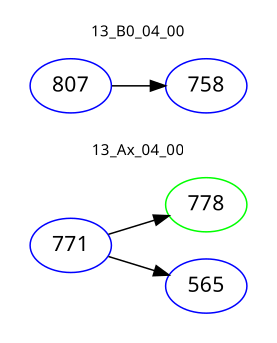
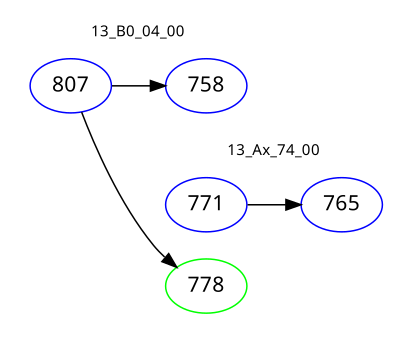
(139, 151) -> (274, 151)
(131, 227) -> (116, 189)
(206, 286) -> (342, 205)
